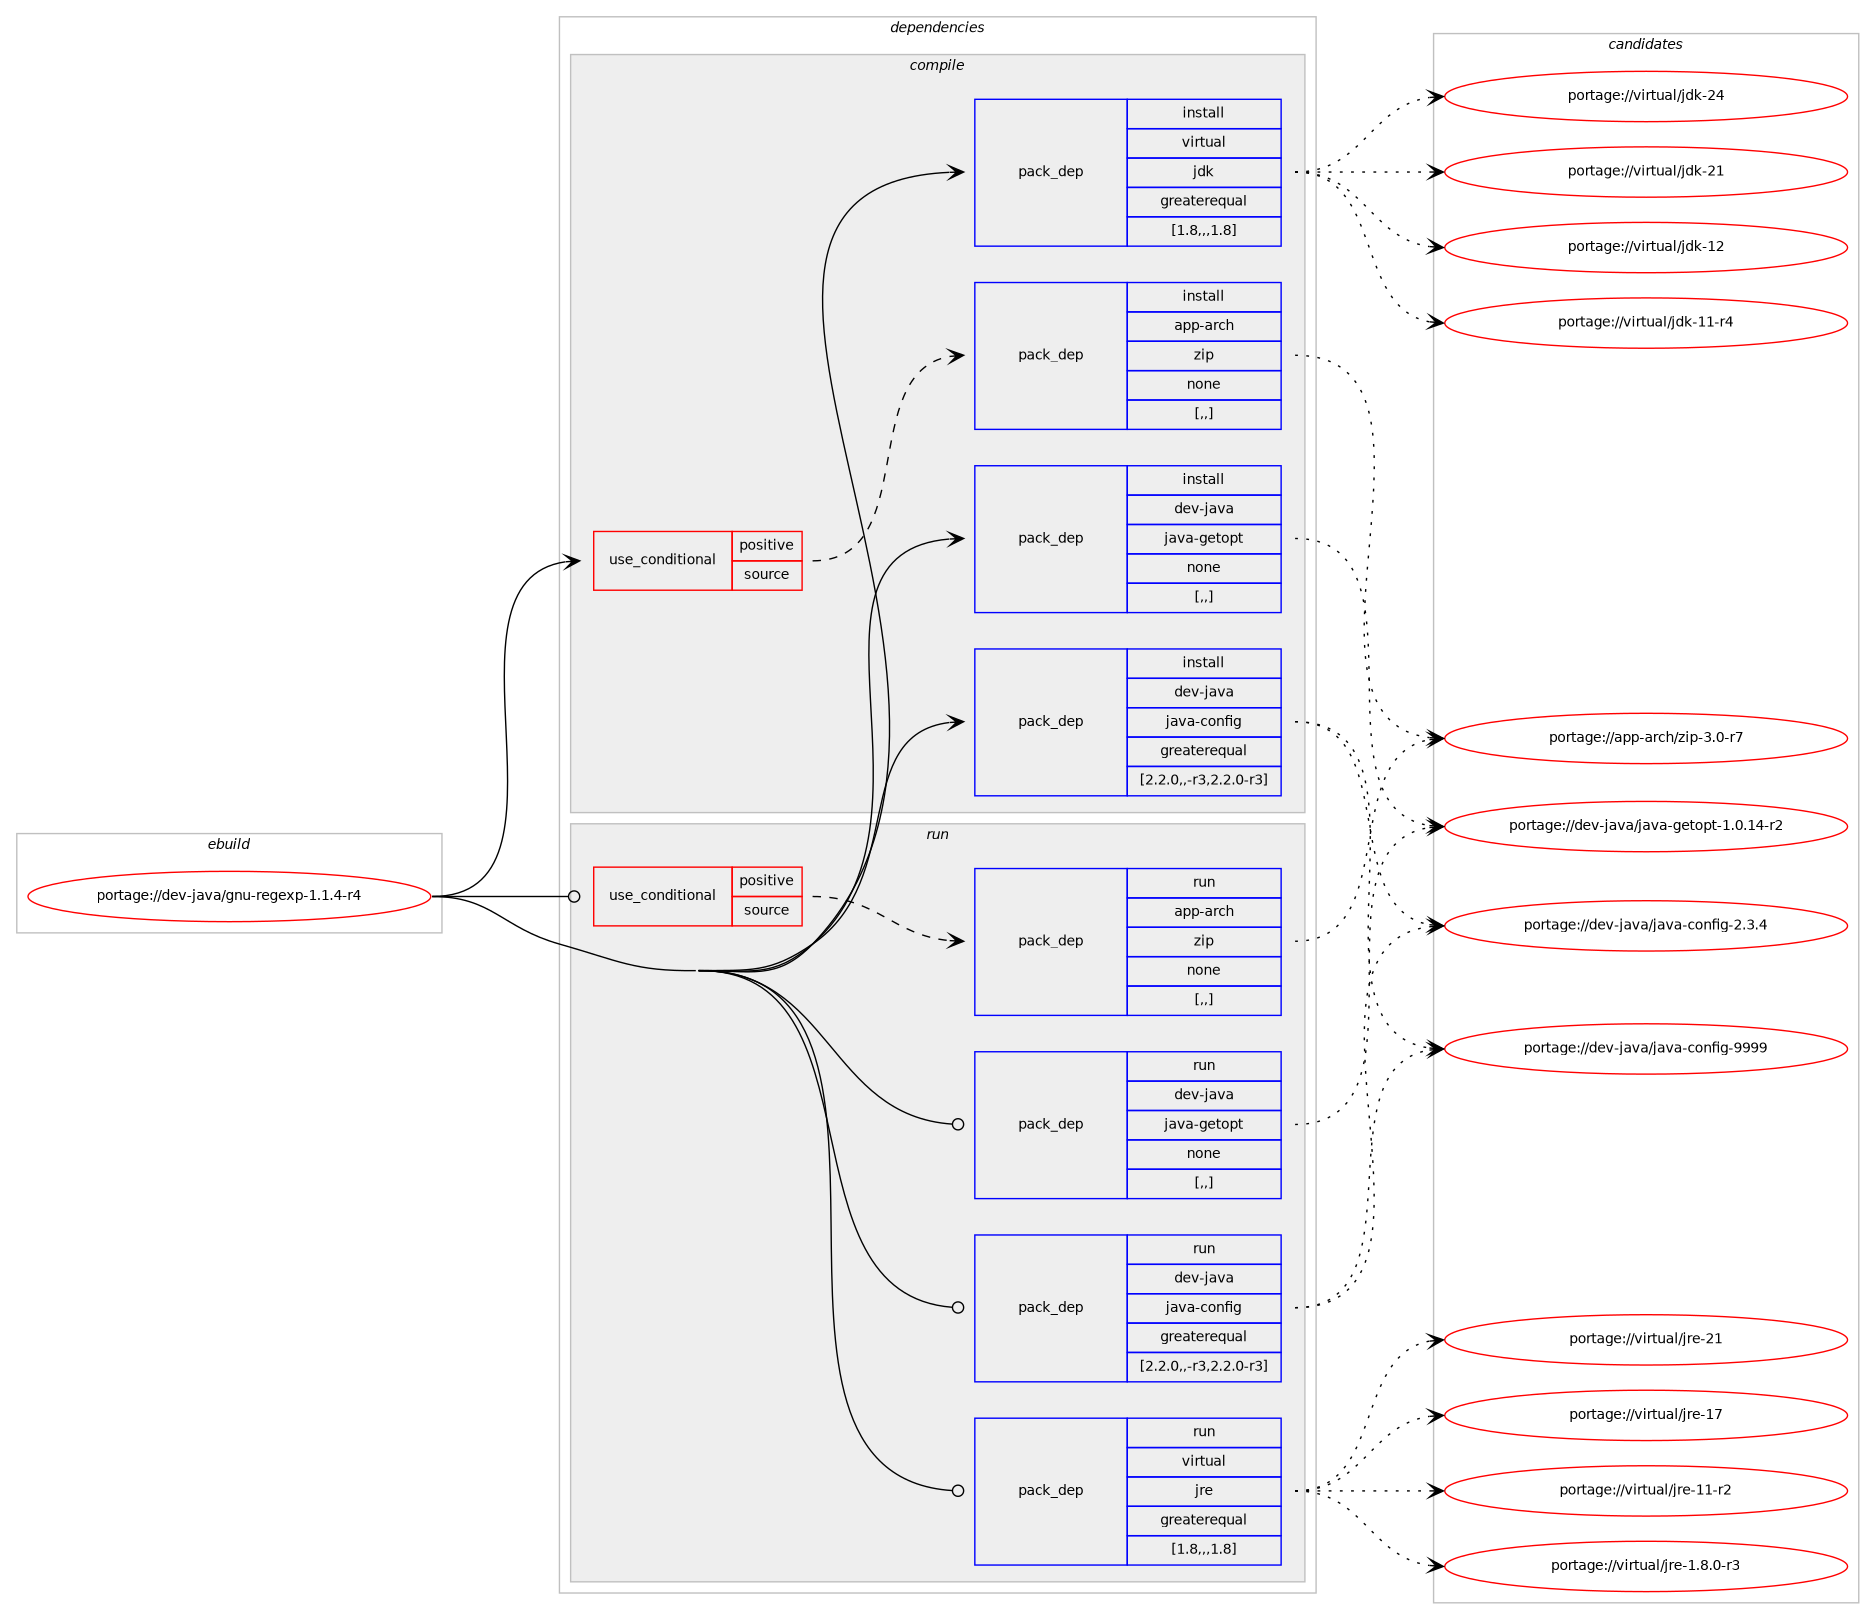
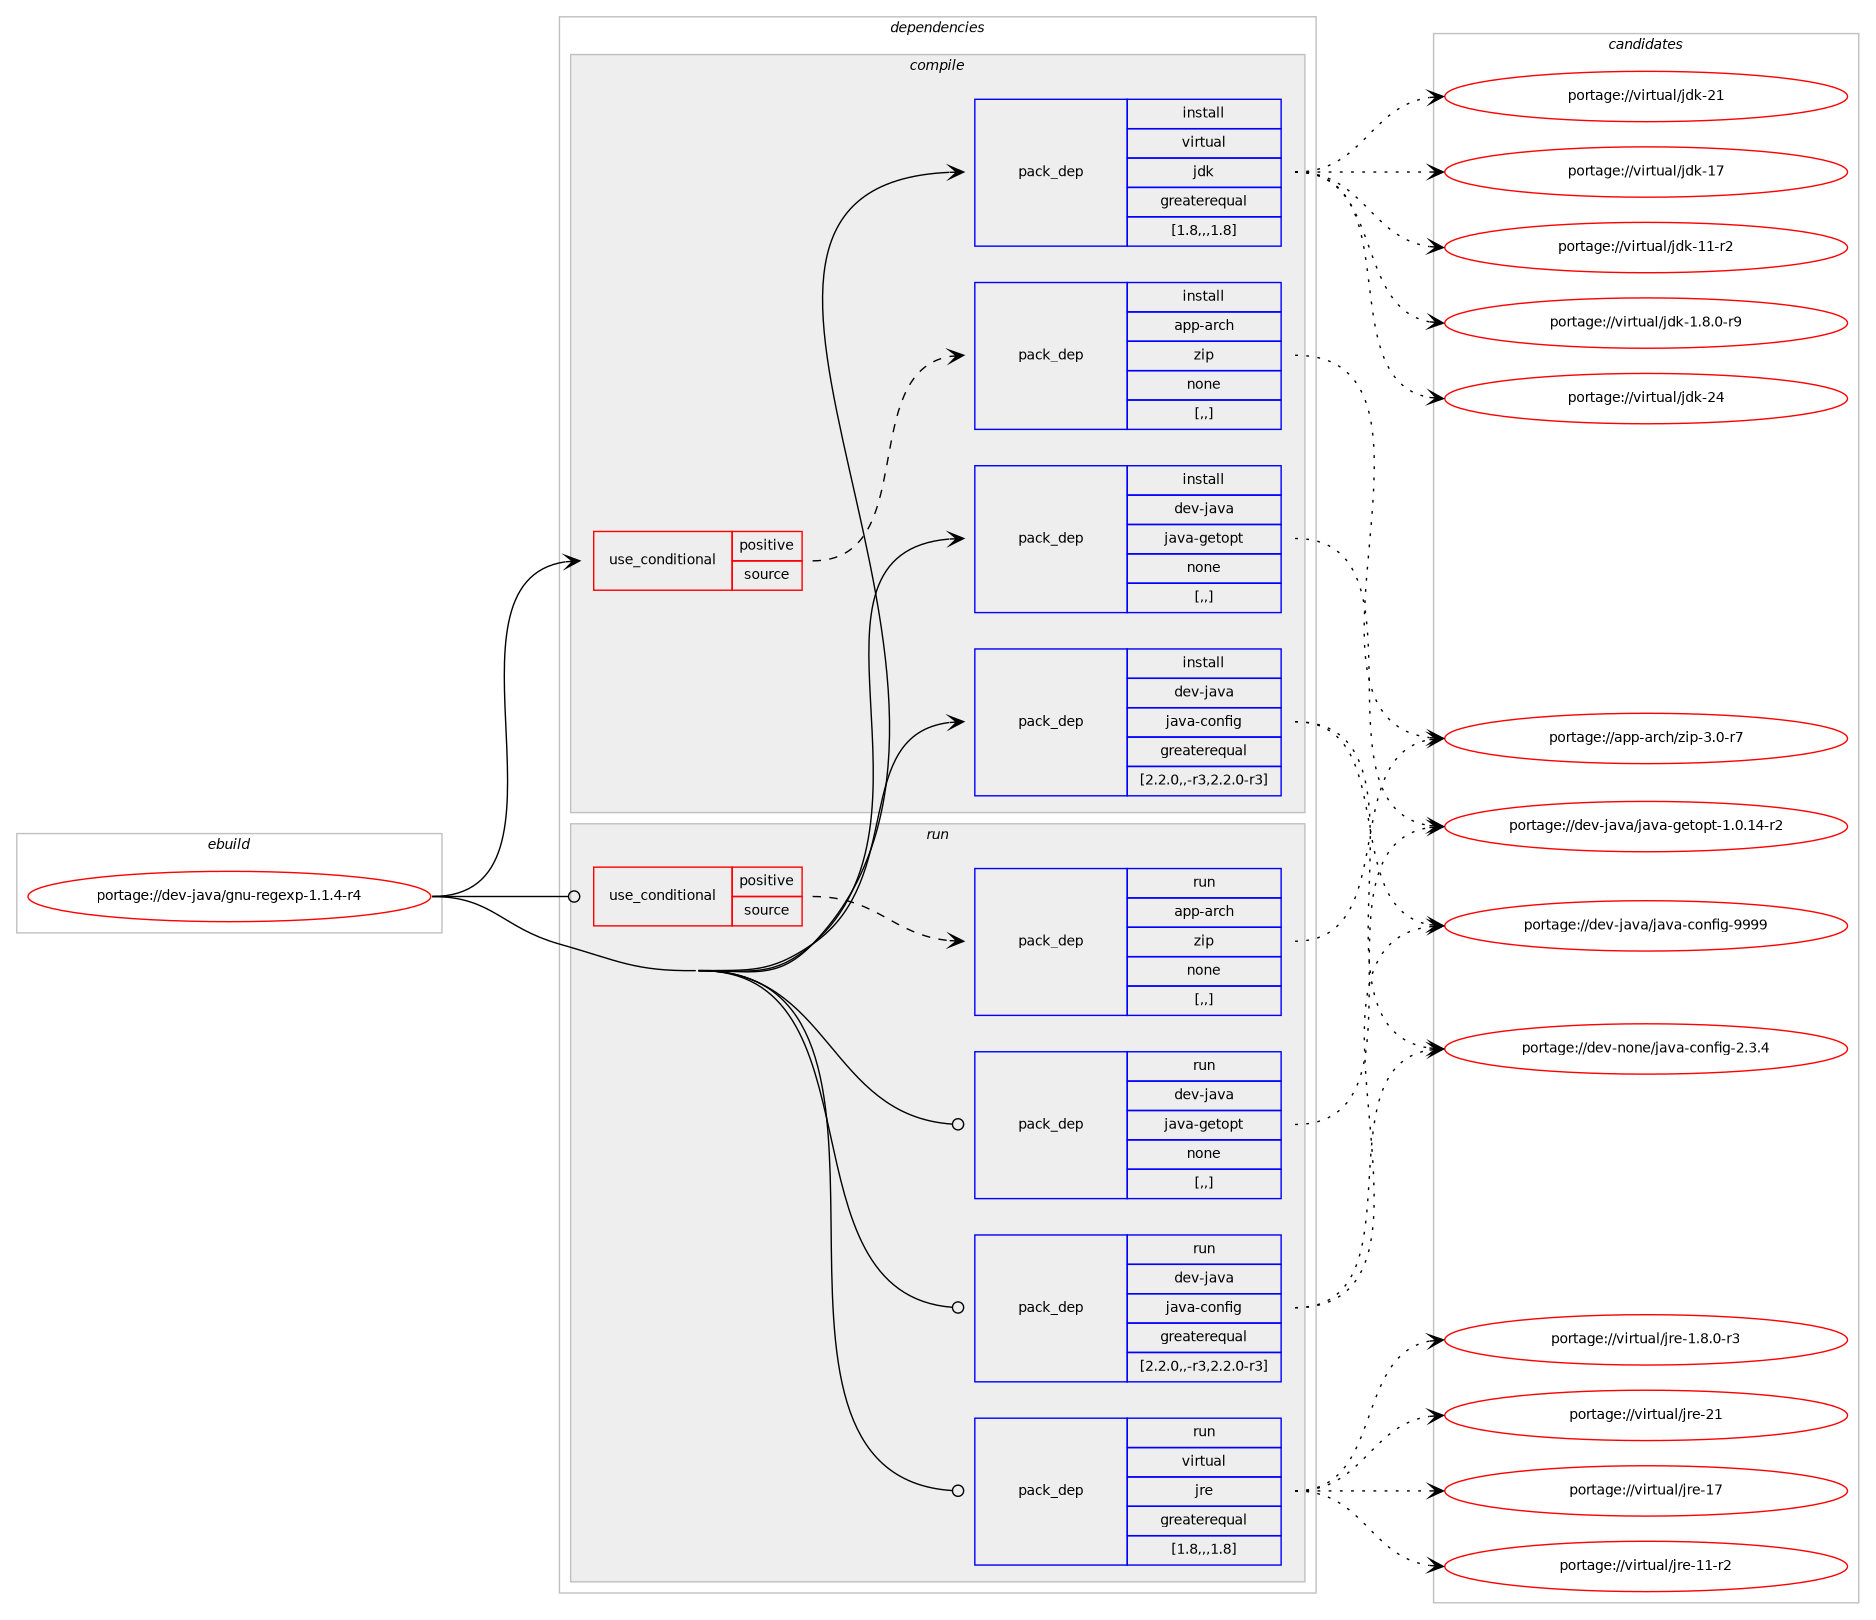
(1646, 248) -> (1646, 172)
none -> (1646, 323)
(1646, 323) -> (1646, 248)
(1646, 926) -> (1646, 1049)
